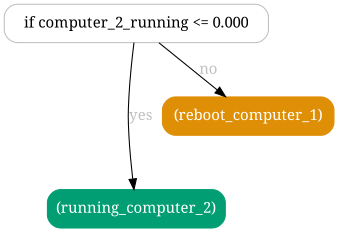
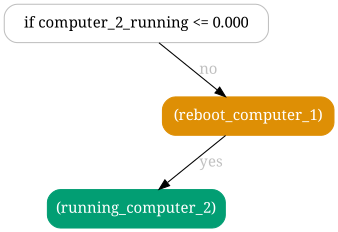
(128, 111) -> (197, 159)
